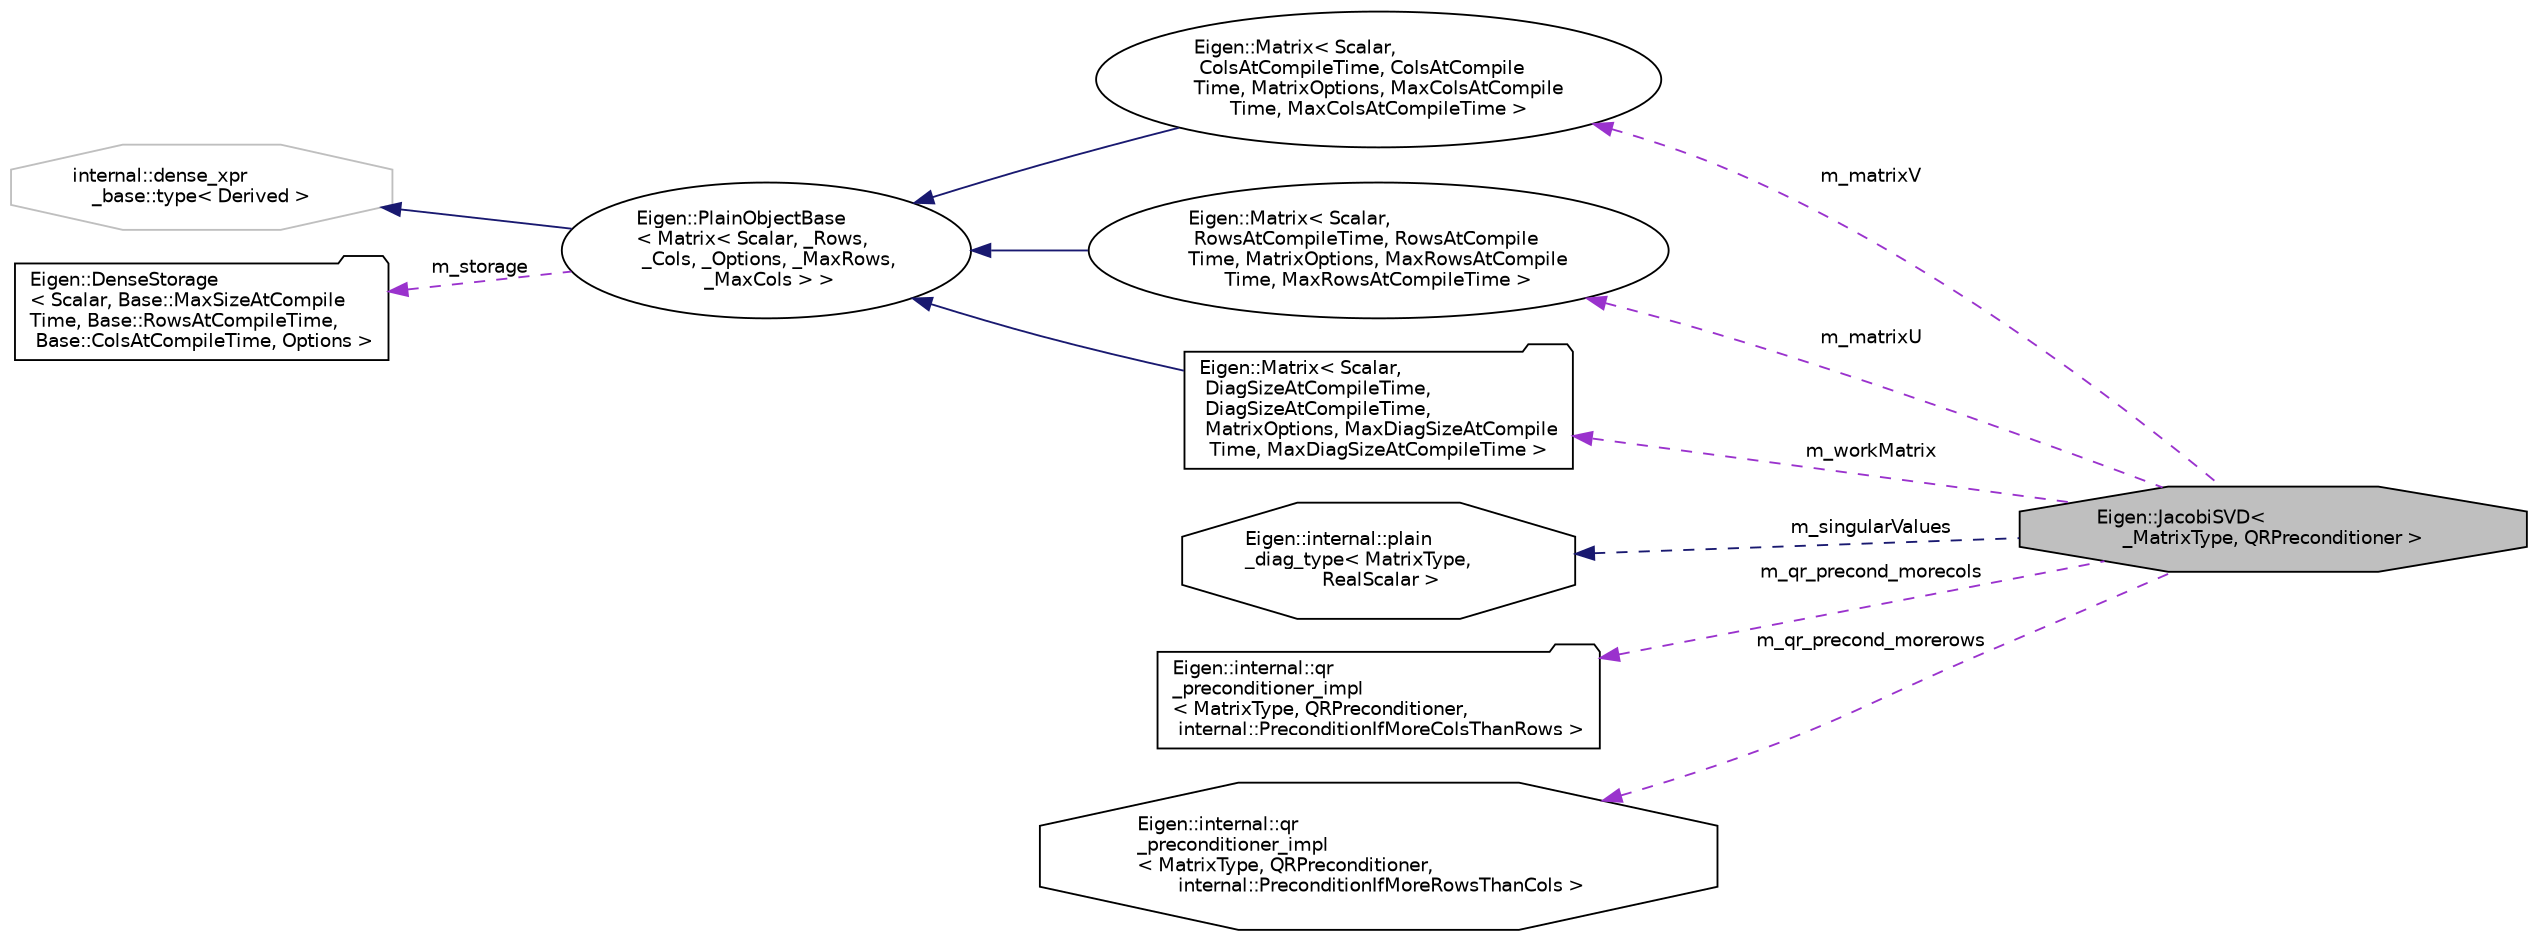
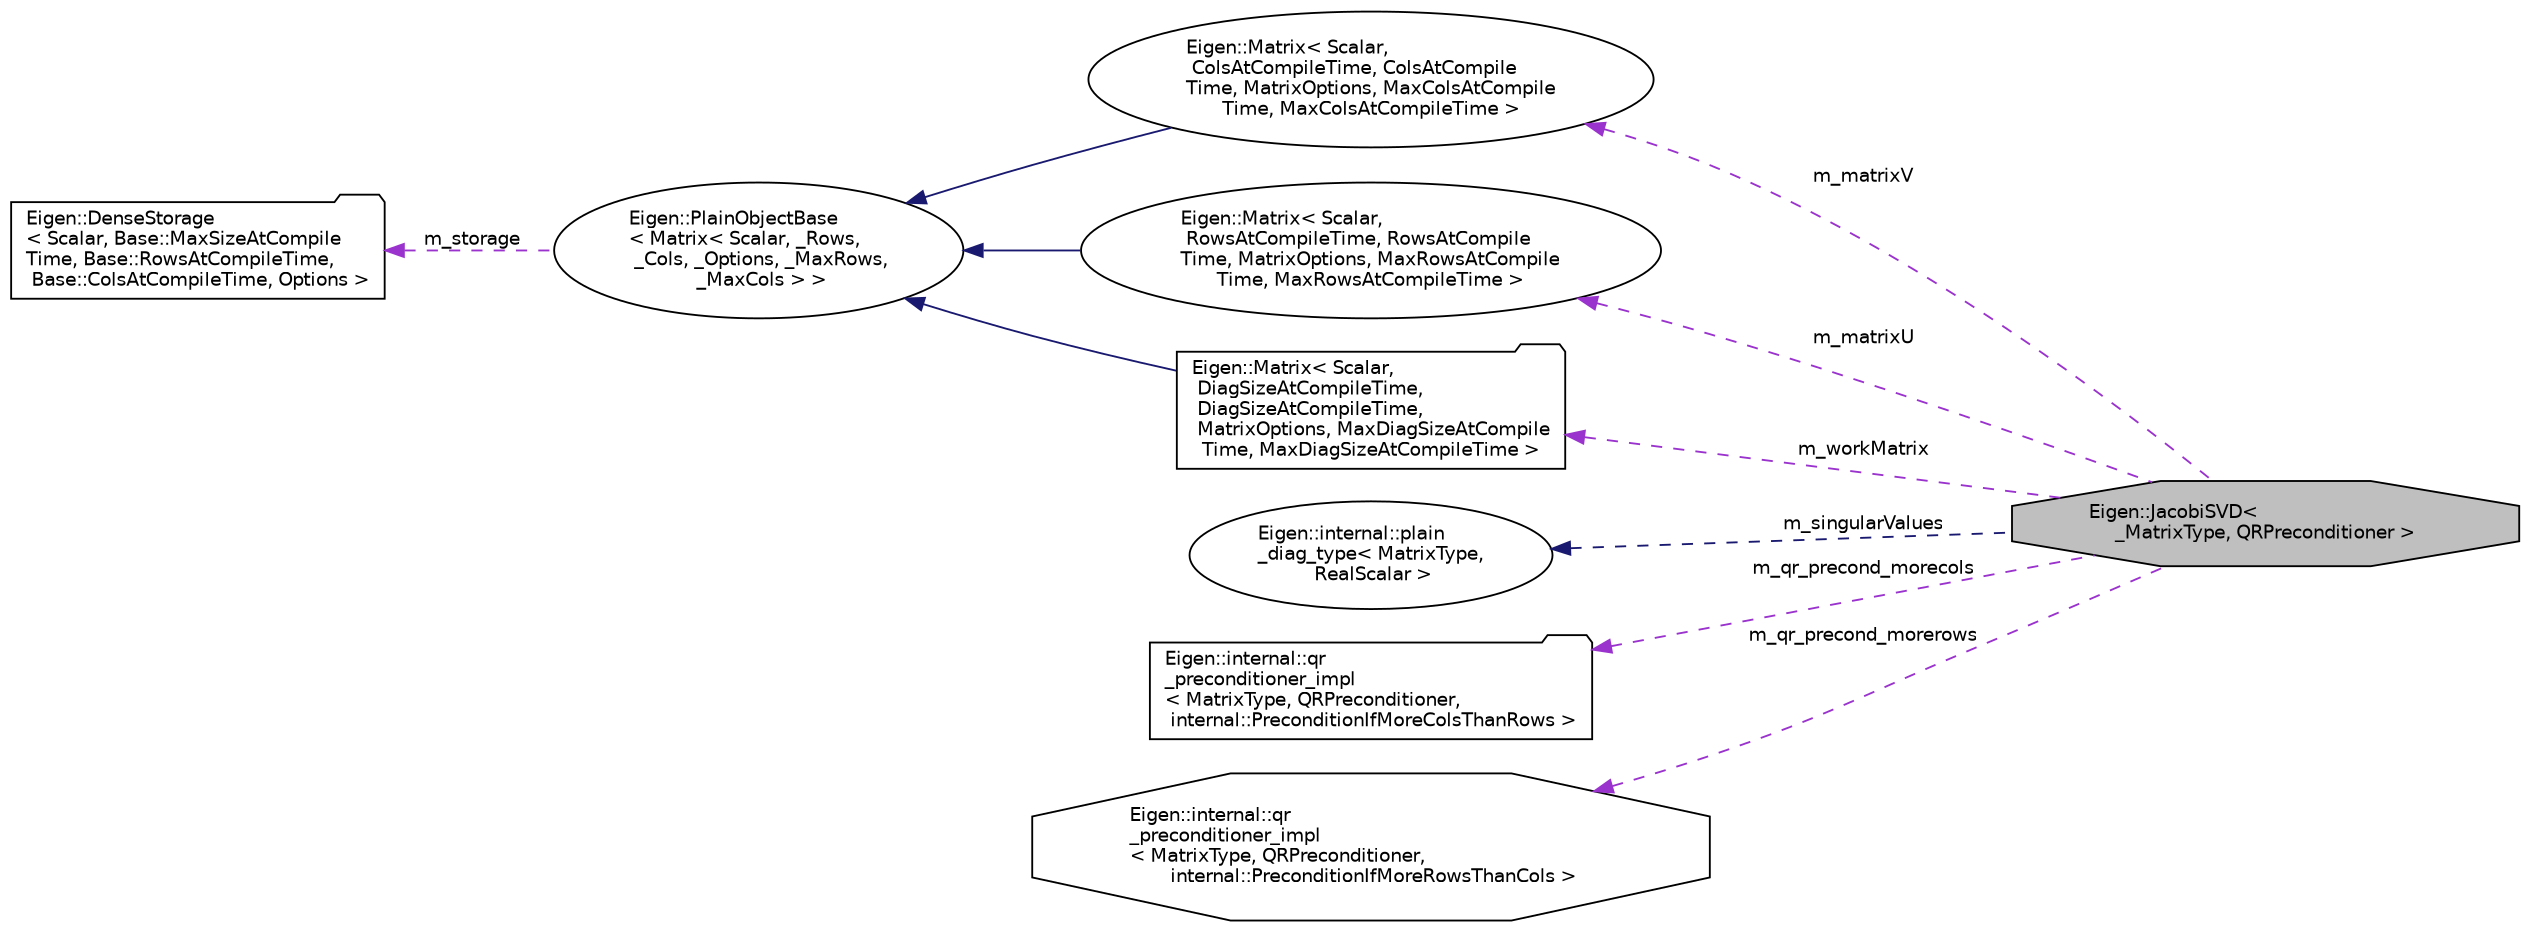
(202, 187) -> none
(1379, 561) -> (1371, 555)
